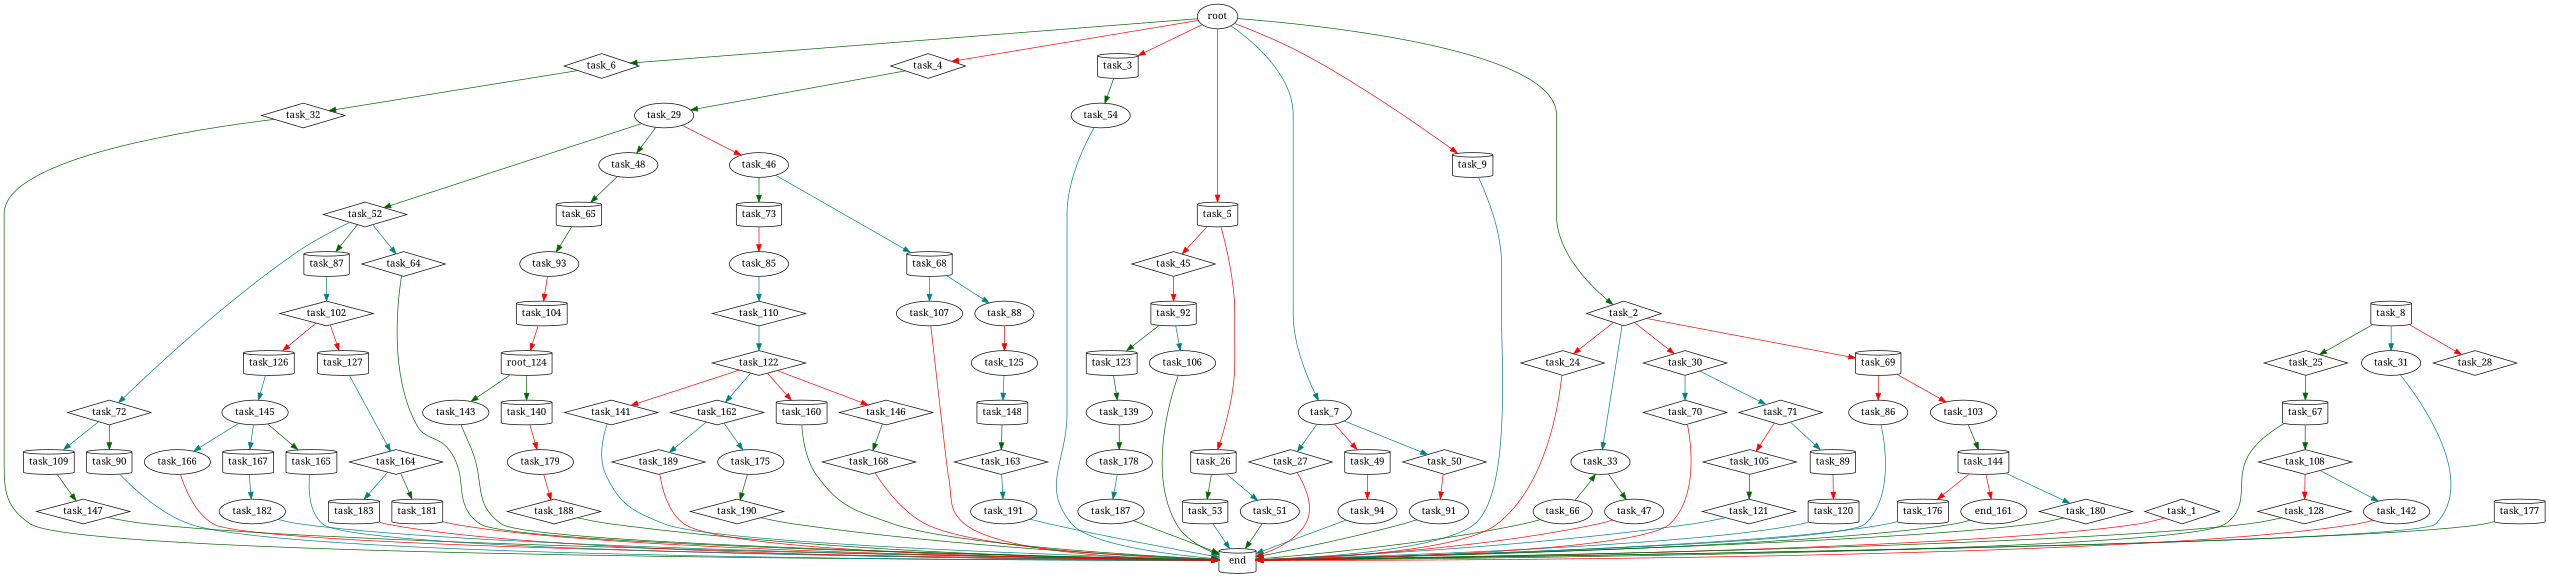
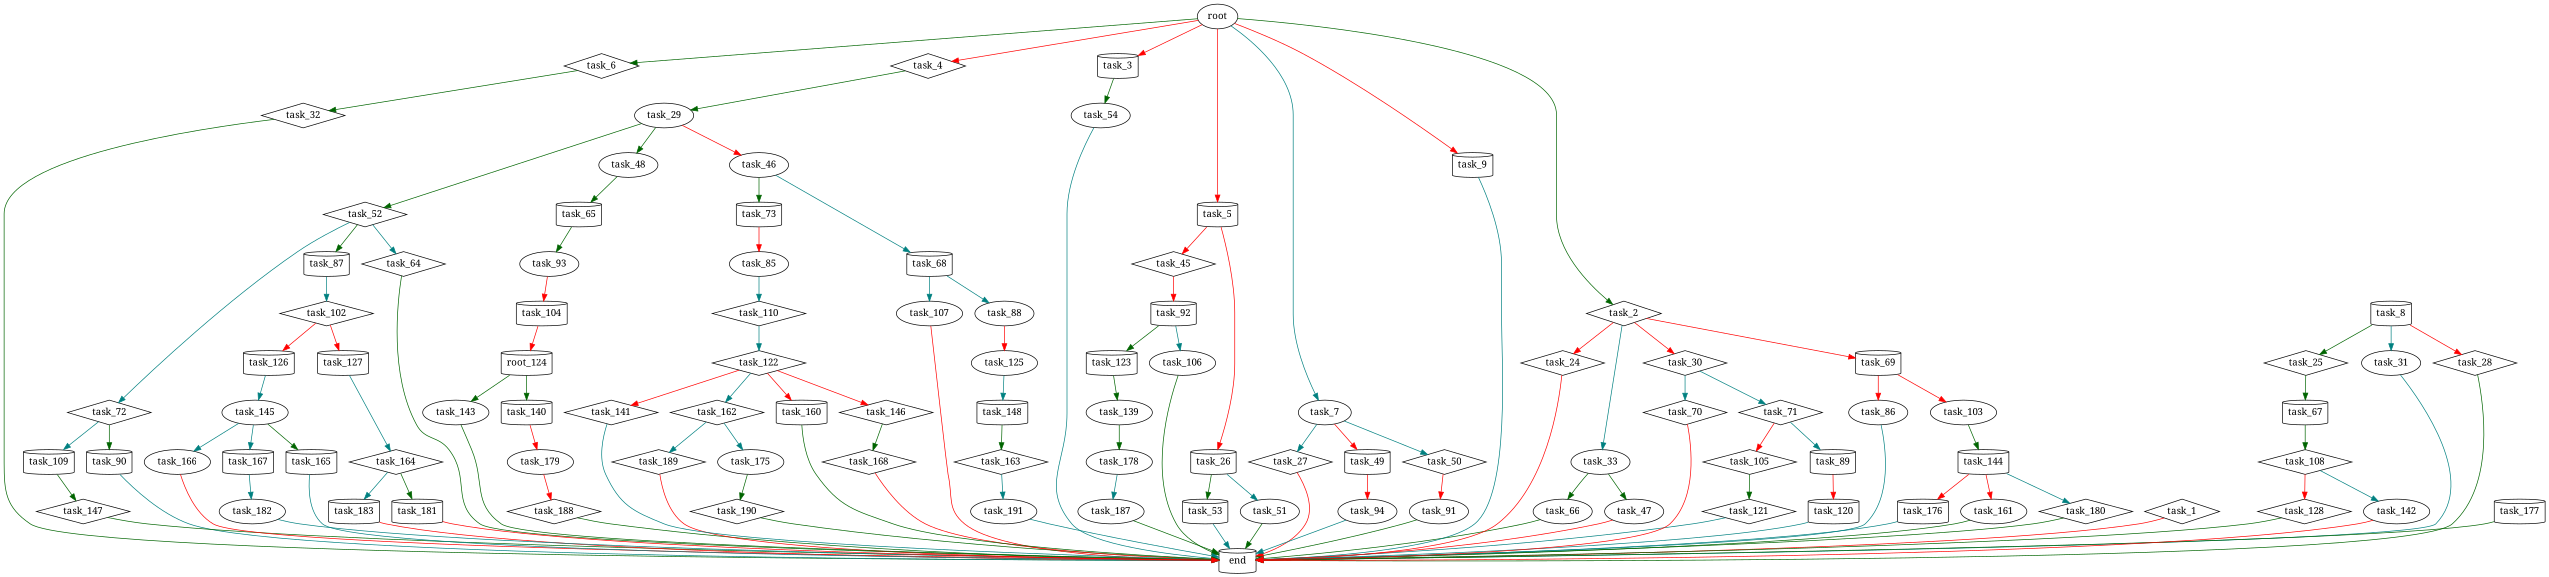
(1583, 490) -> (1580, 483)
(1994, 512) -> (1994, 512)
(1806, 552) -> (1938, 557)
